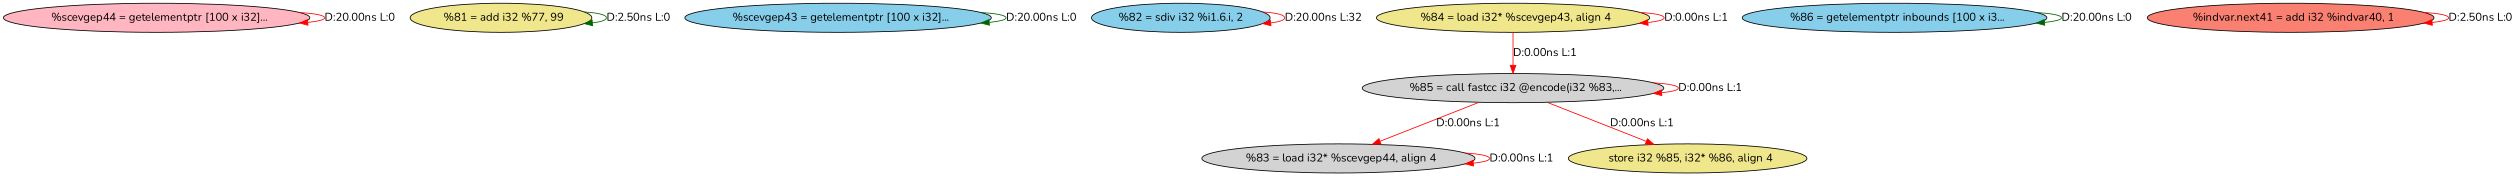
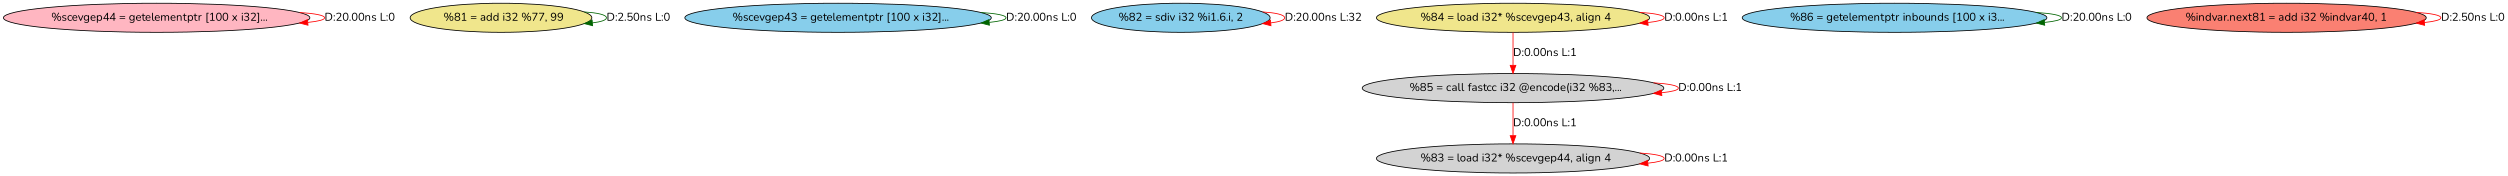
(2291, 18) -> (2287, 18)
(1688, 158) -> none
